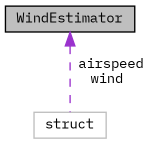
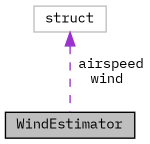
(70, 79) -> (70, 79)
